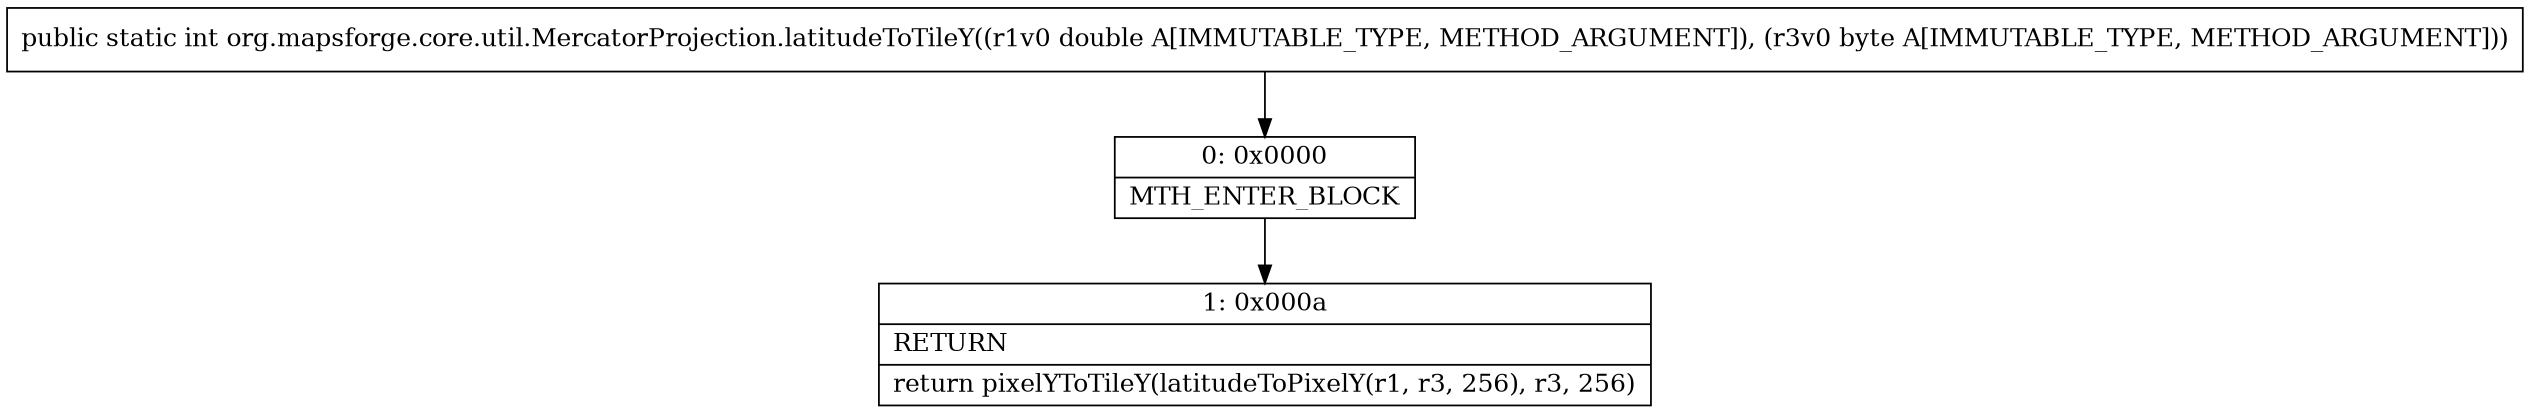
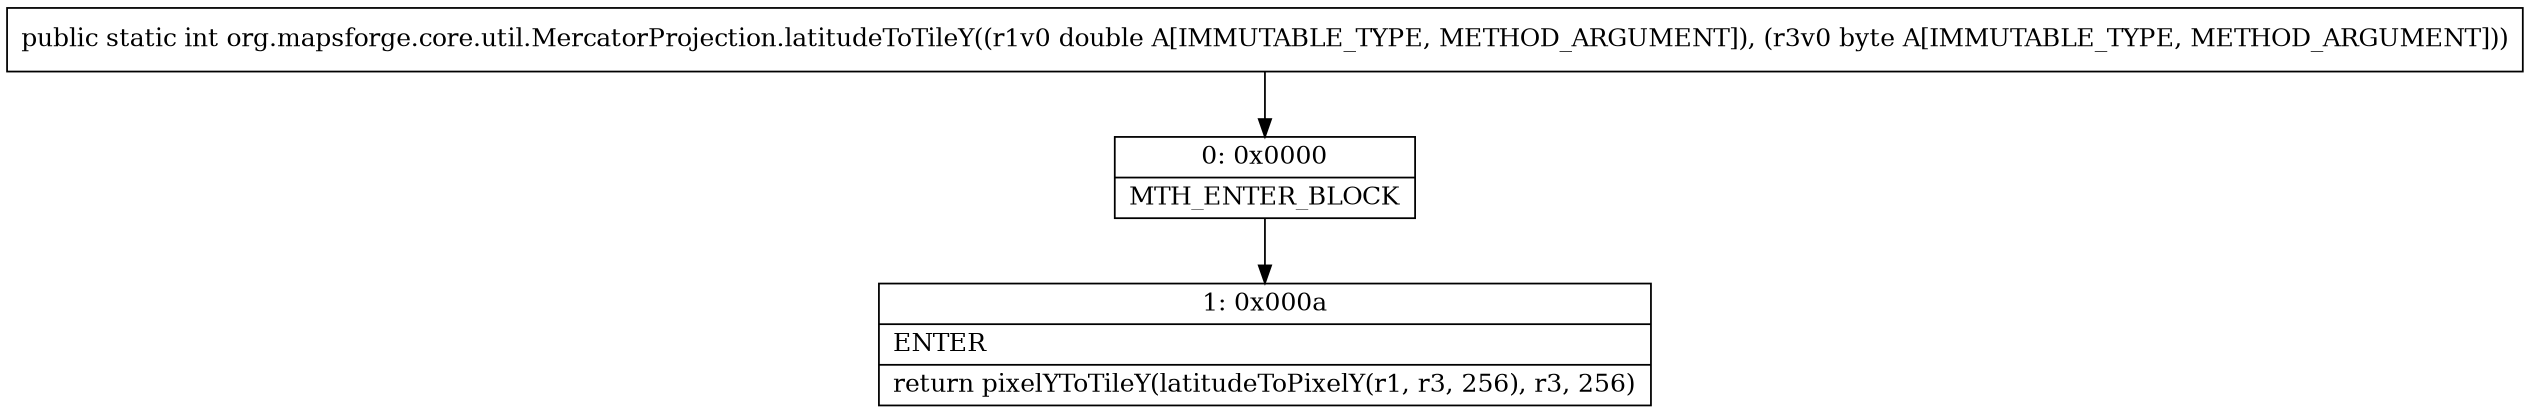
(950, 344) -> (940, 344)
